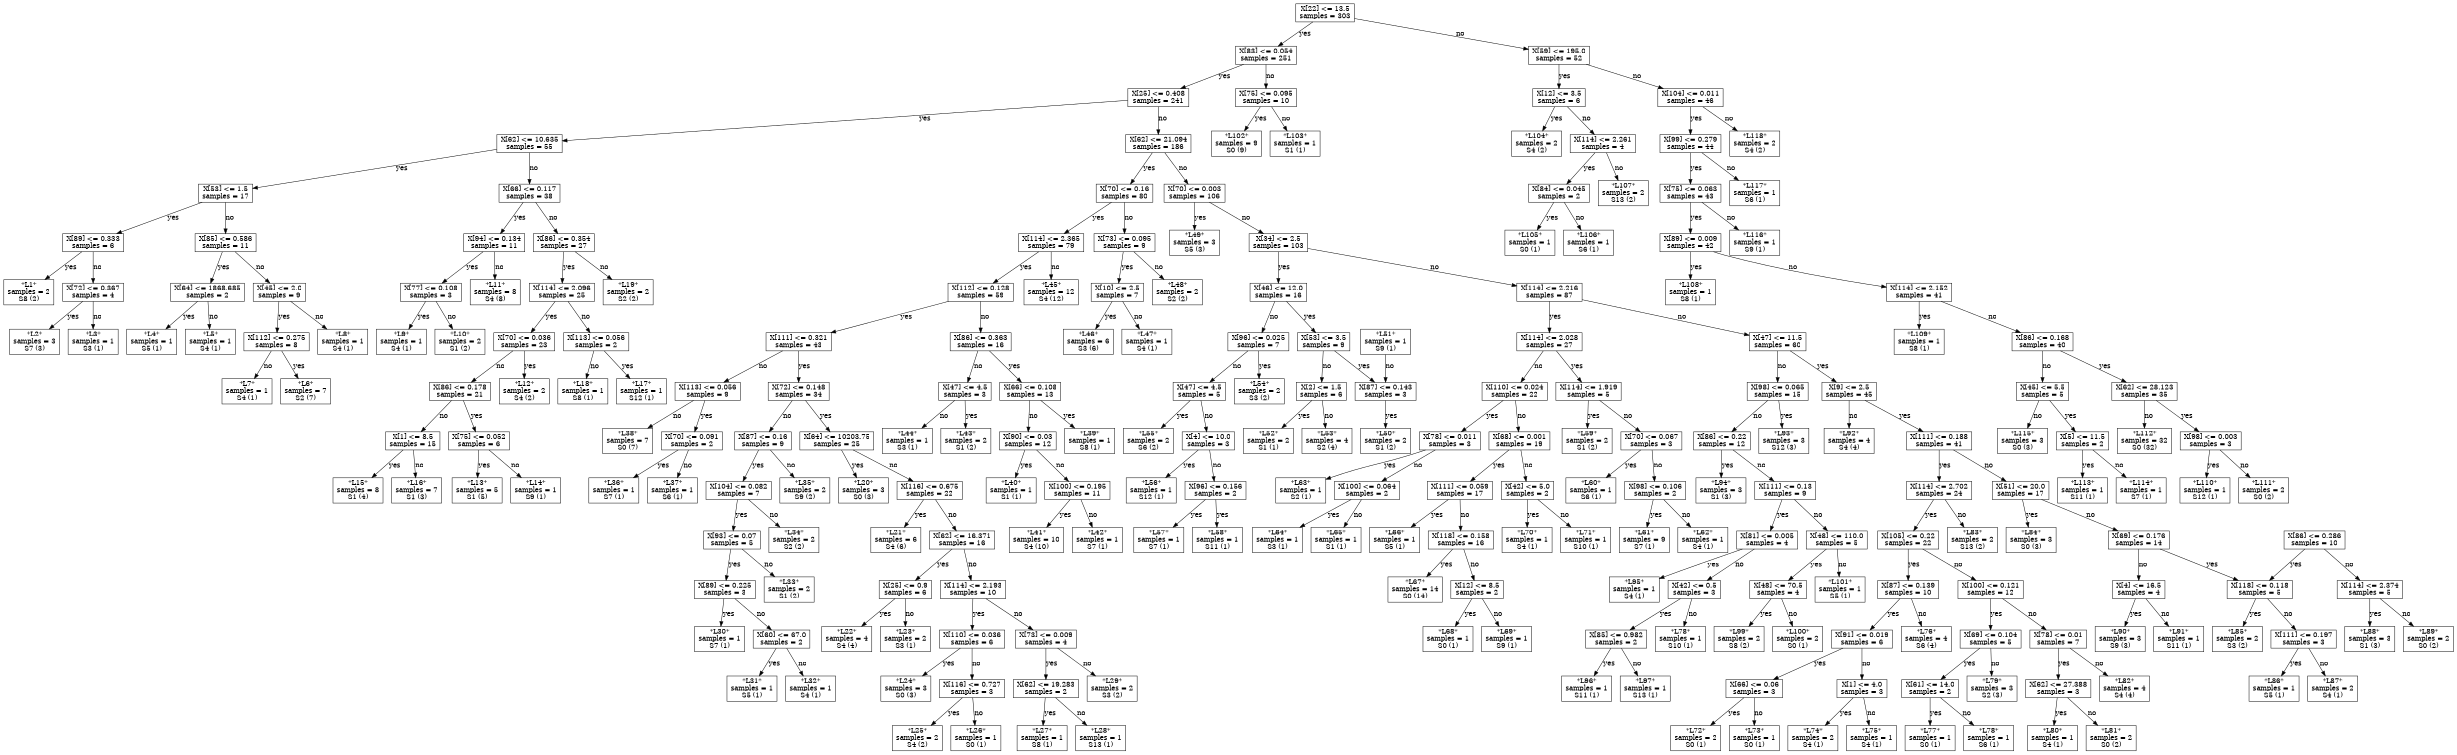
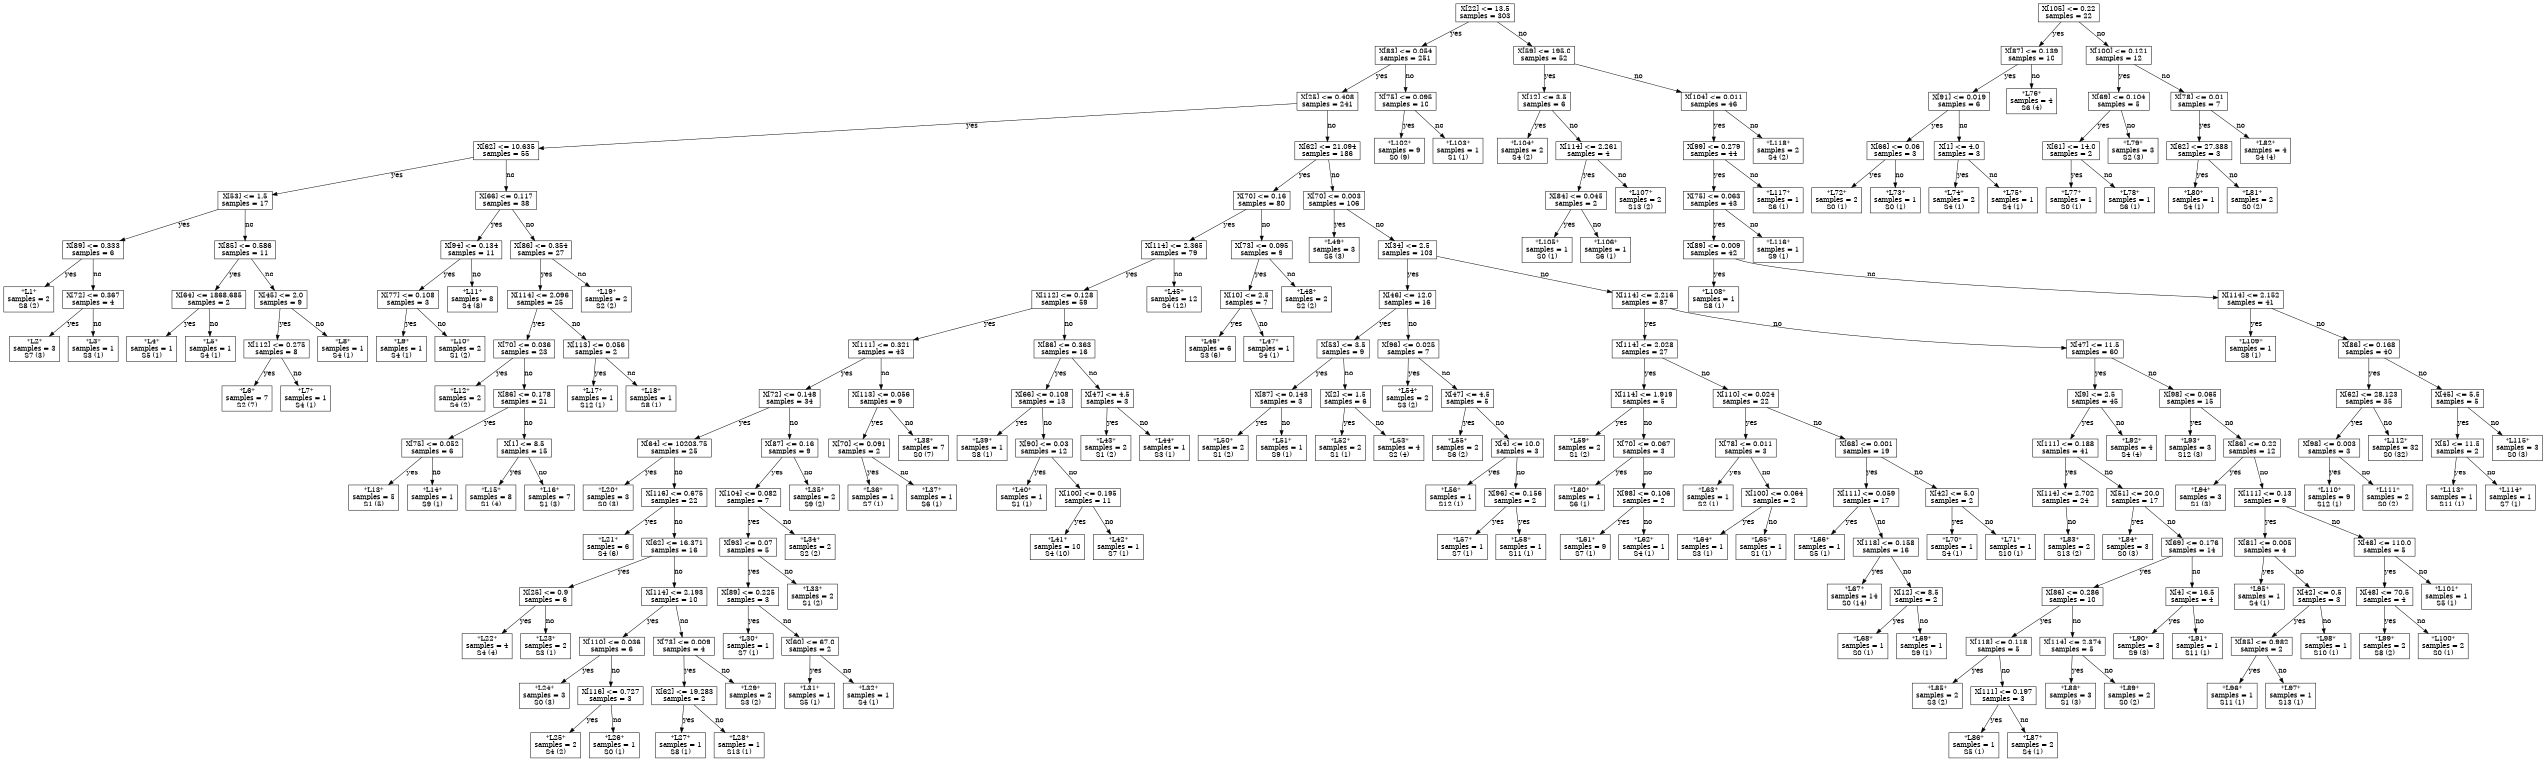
(1386, 366) -> (1281, 419)
(2205, 490) -> (2329, 498)
(1925, 513) -> none
(2197, 564) -> (2135, 571)
(1680, 639) -> (2326, 646)
